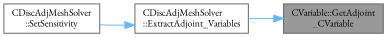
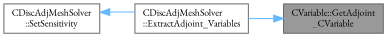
(112, 25) -> (122, 12)
